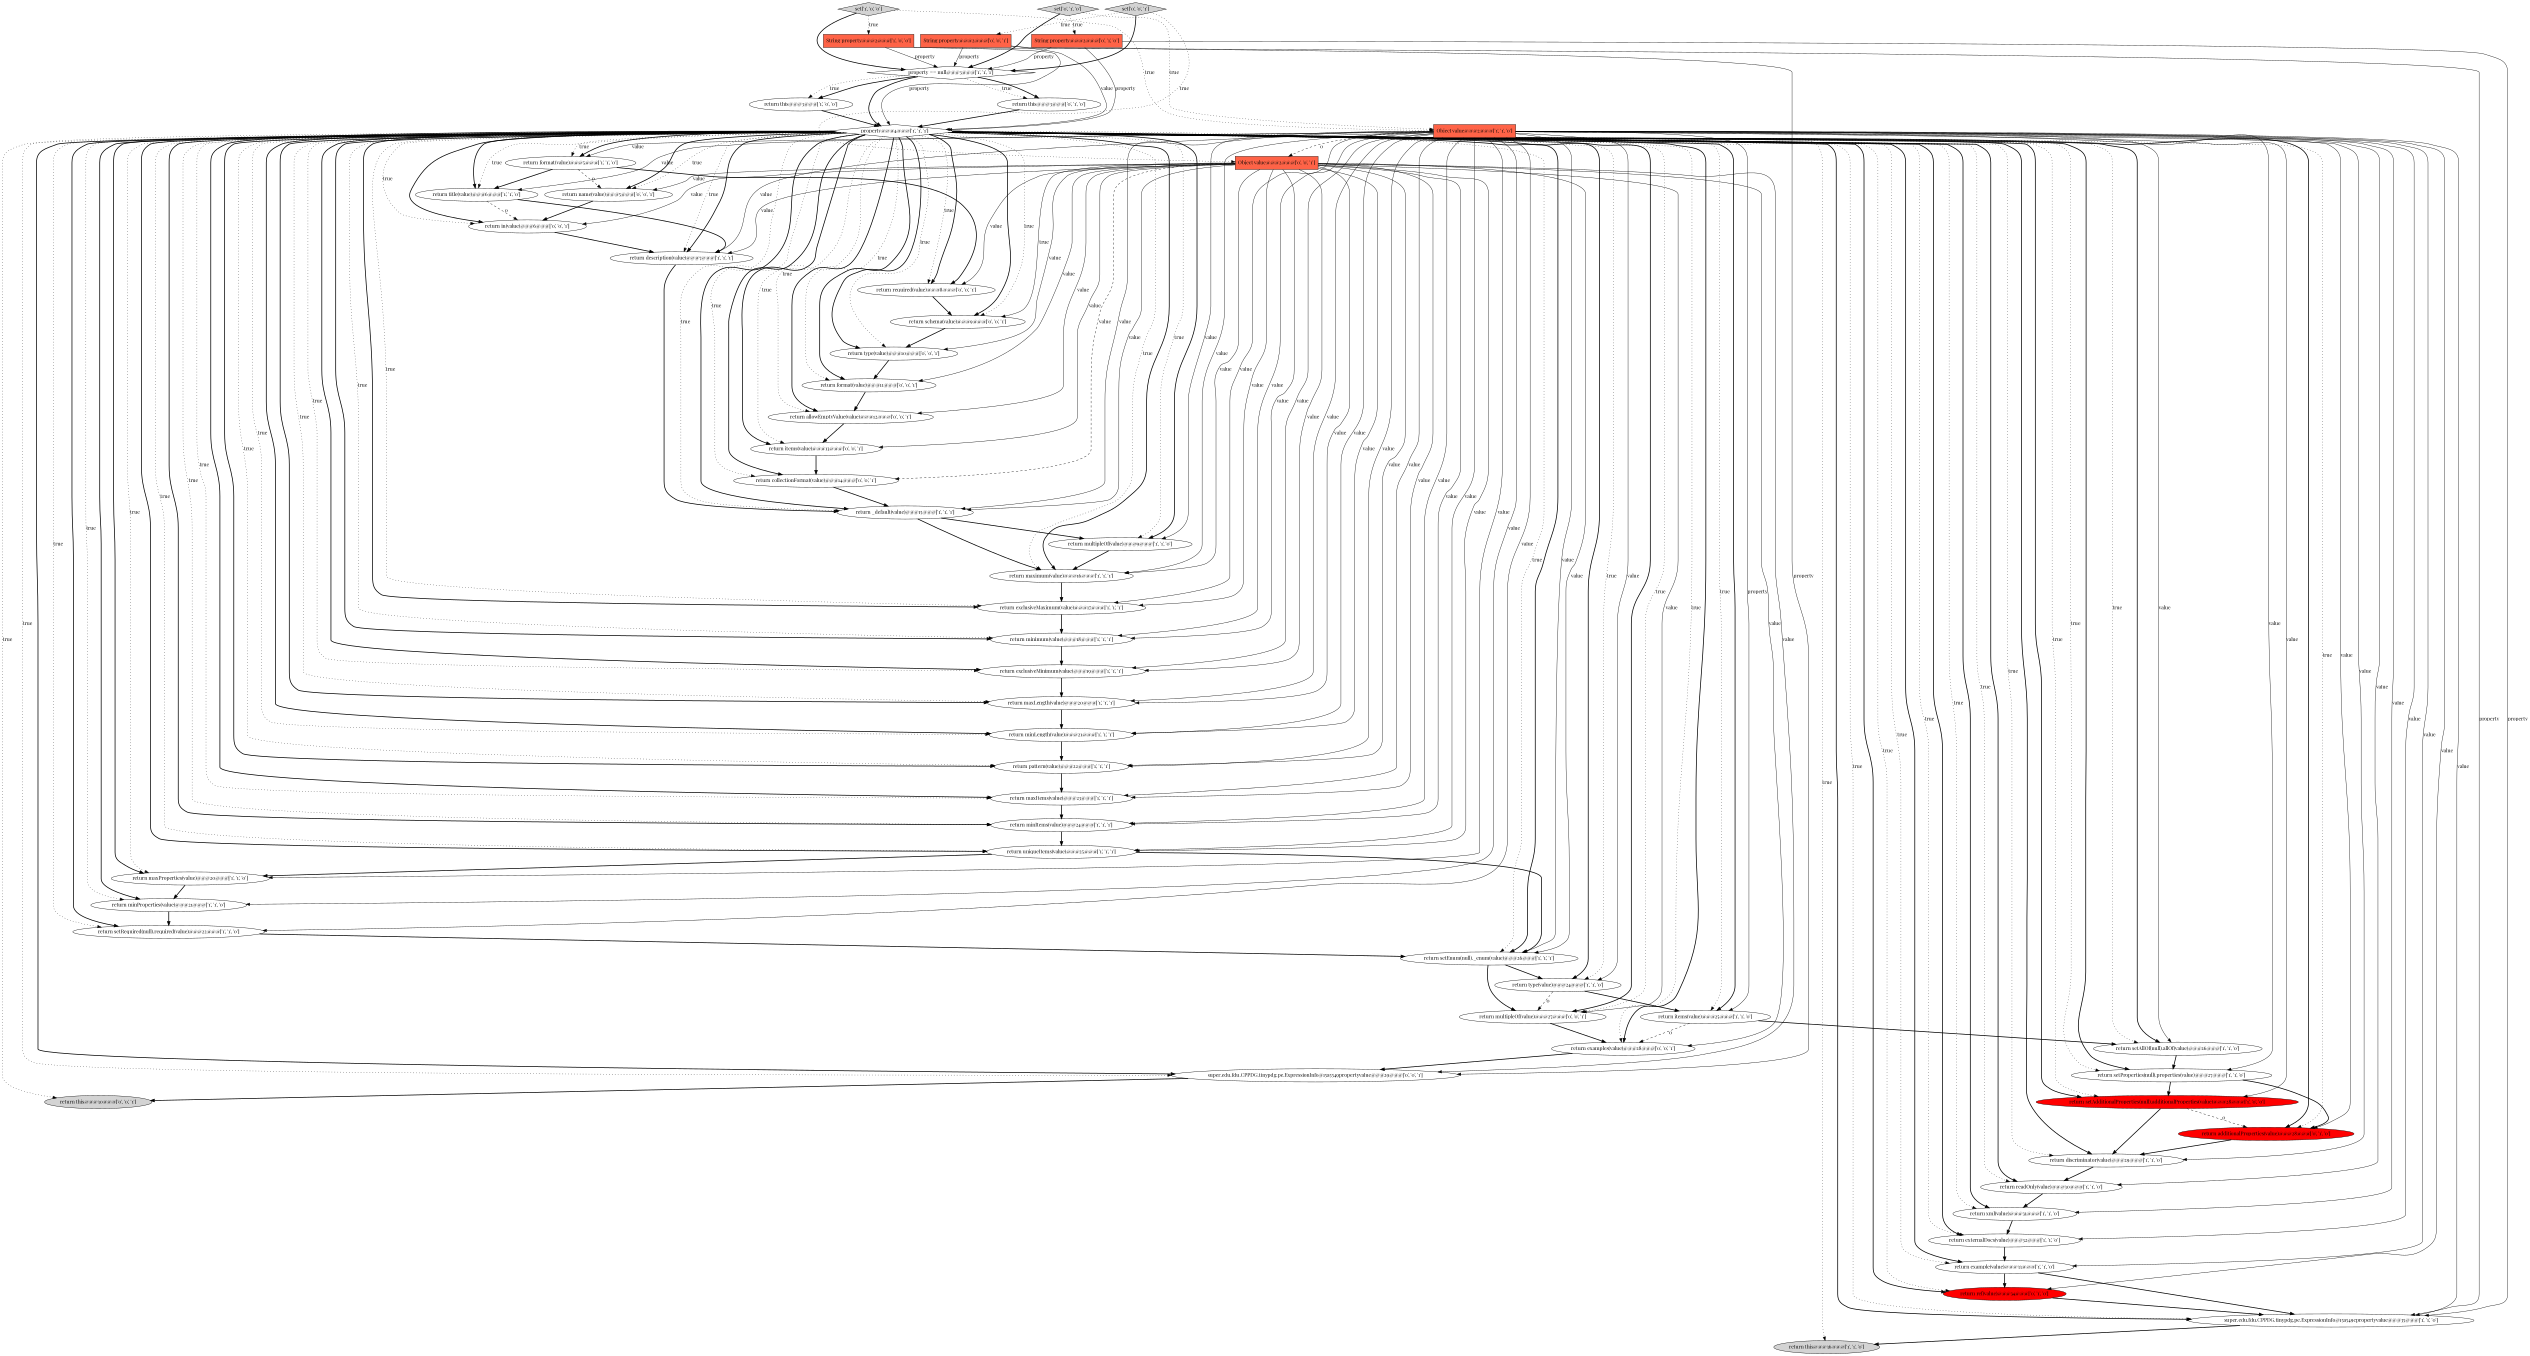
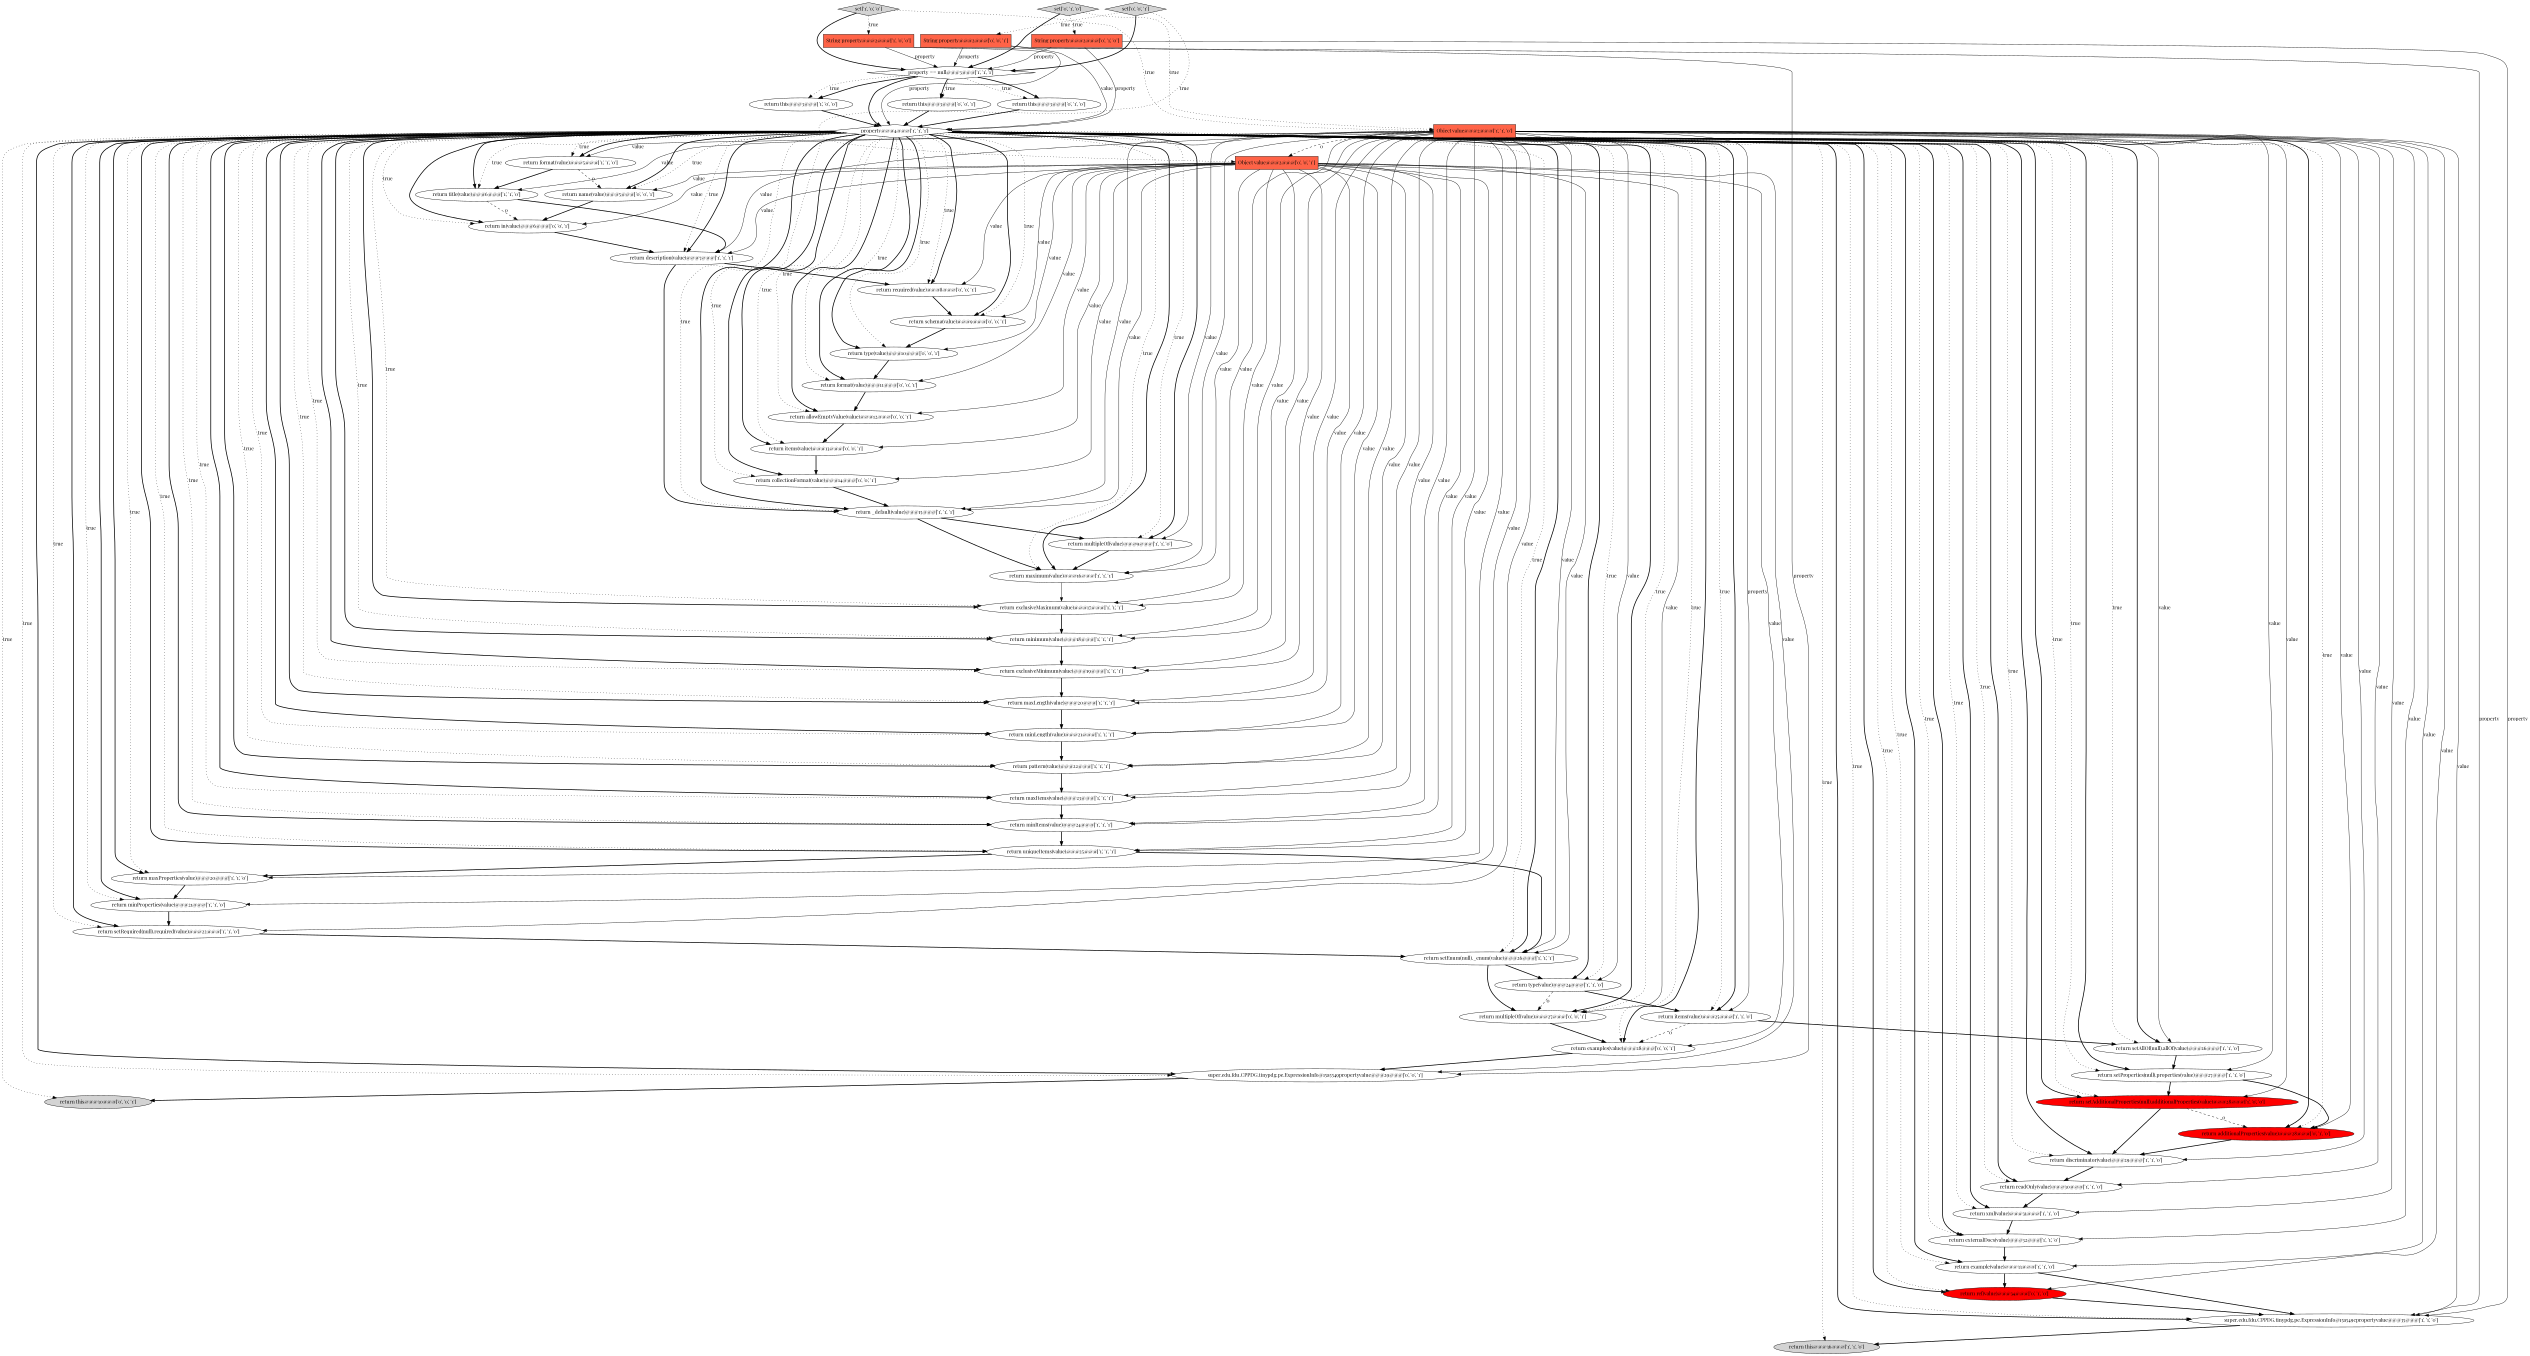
none -> (939, 104)
(835, 178) -> (801, 273)
(1044, 242) -> (1044, 242)
(1092, 353) -> (1092, 353)
(1061, 590) -> (1061, 590)
